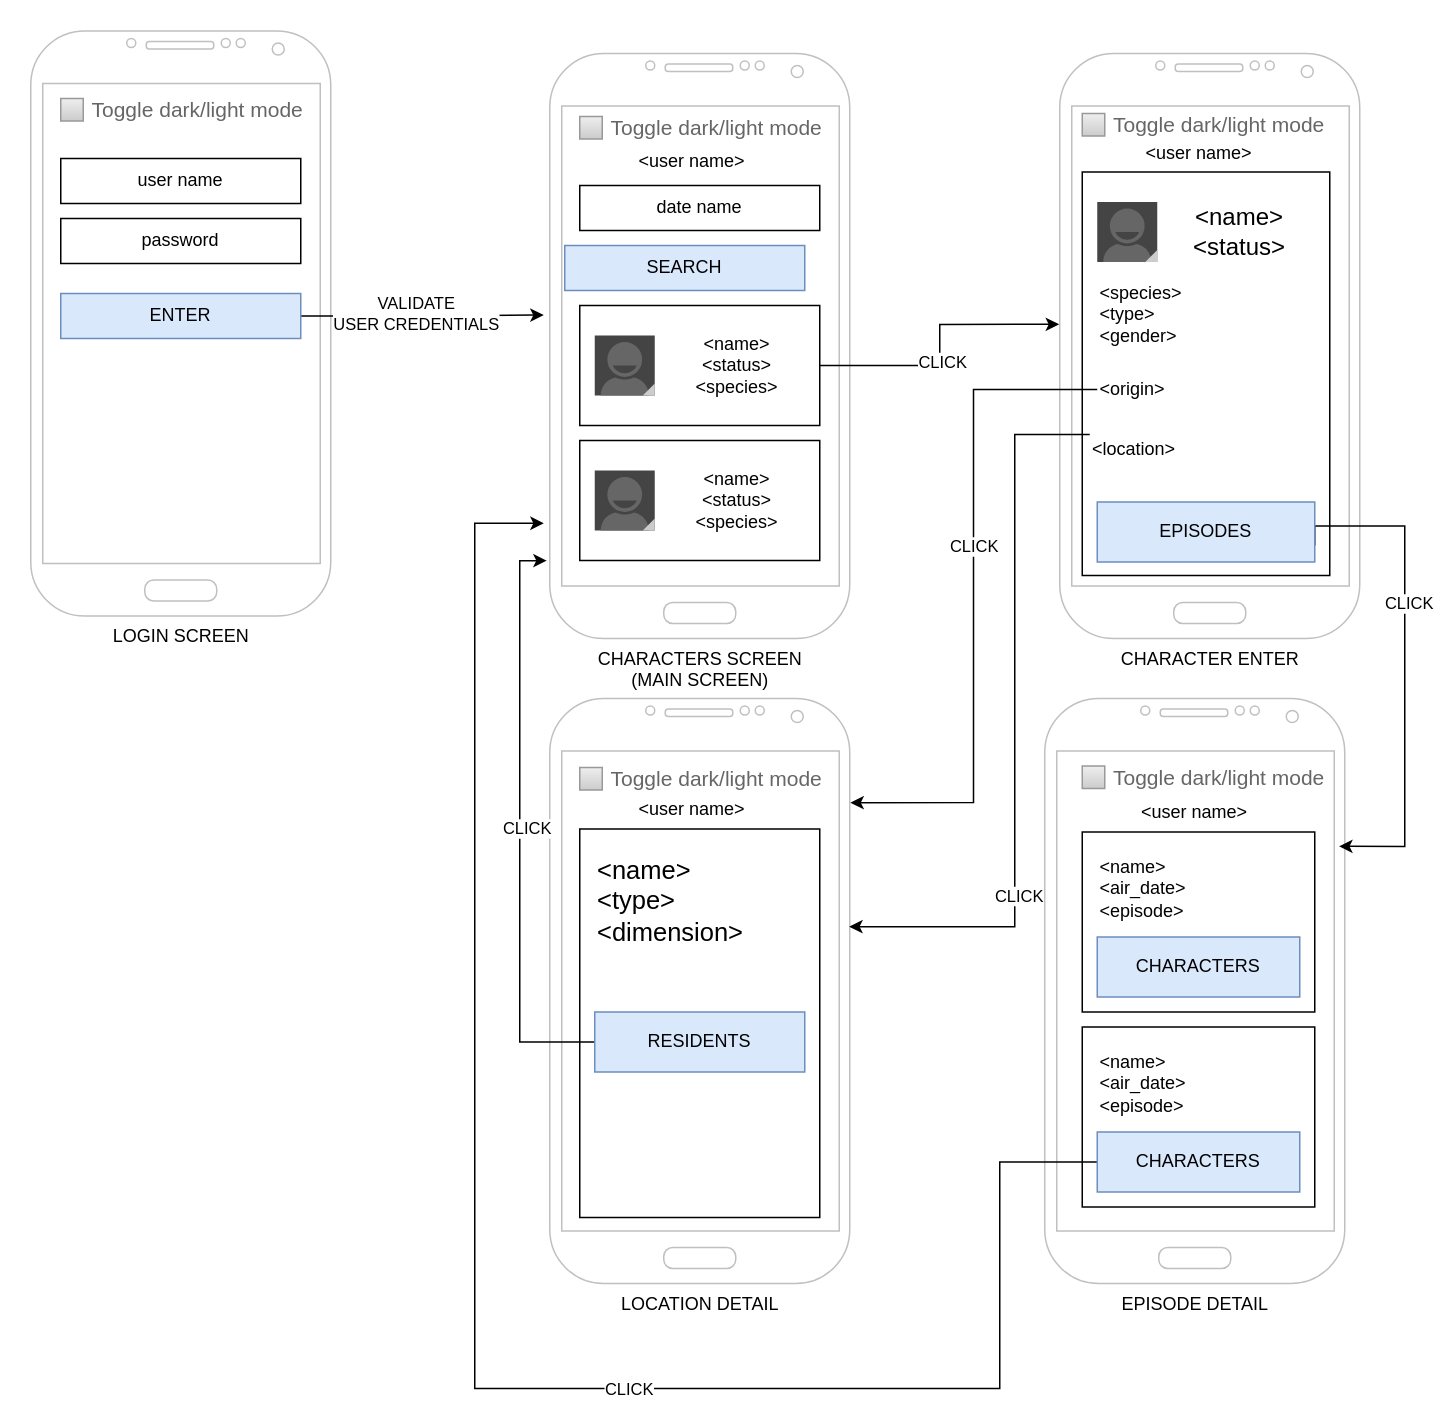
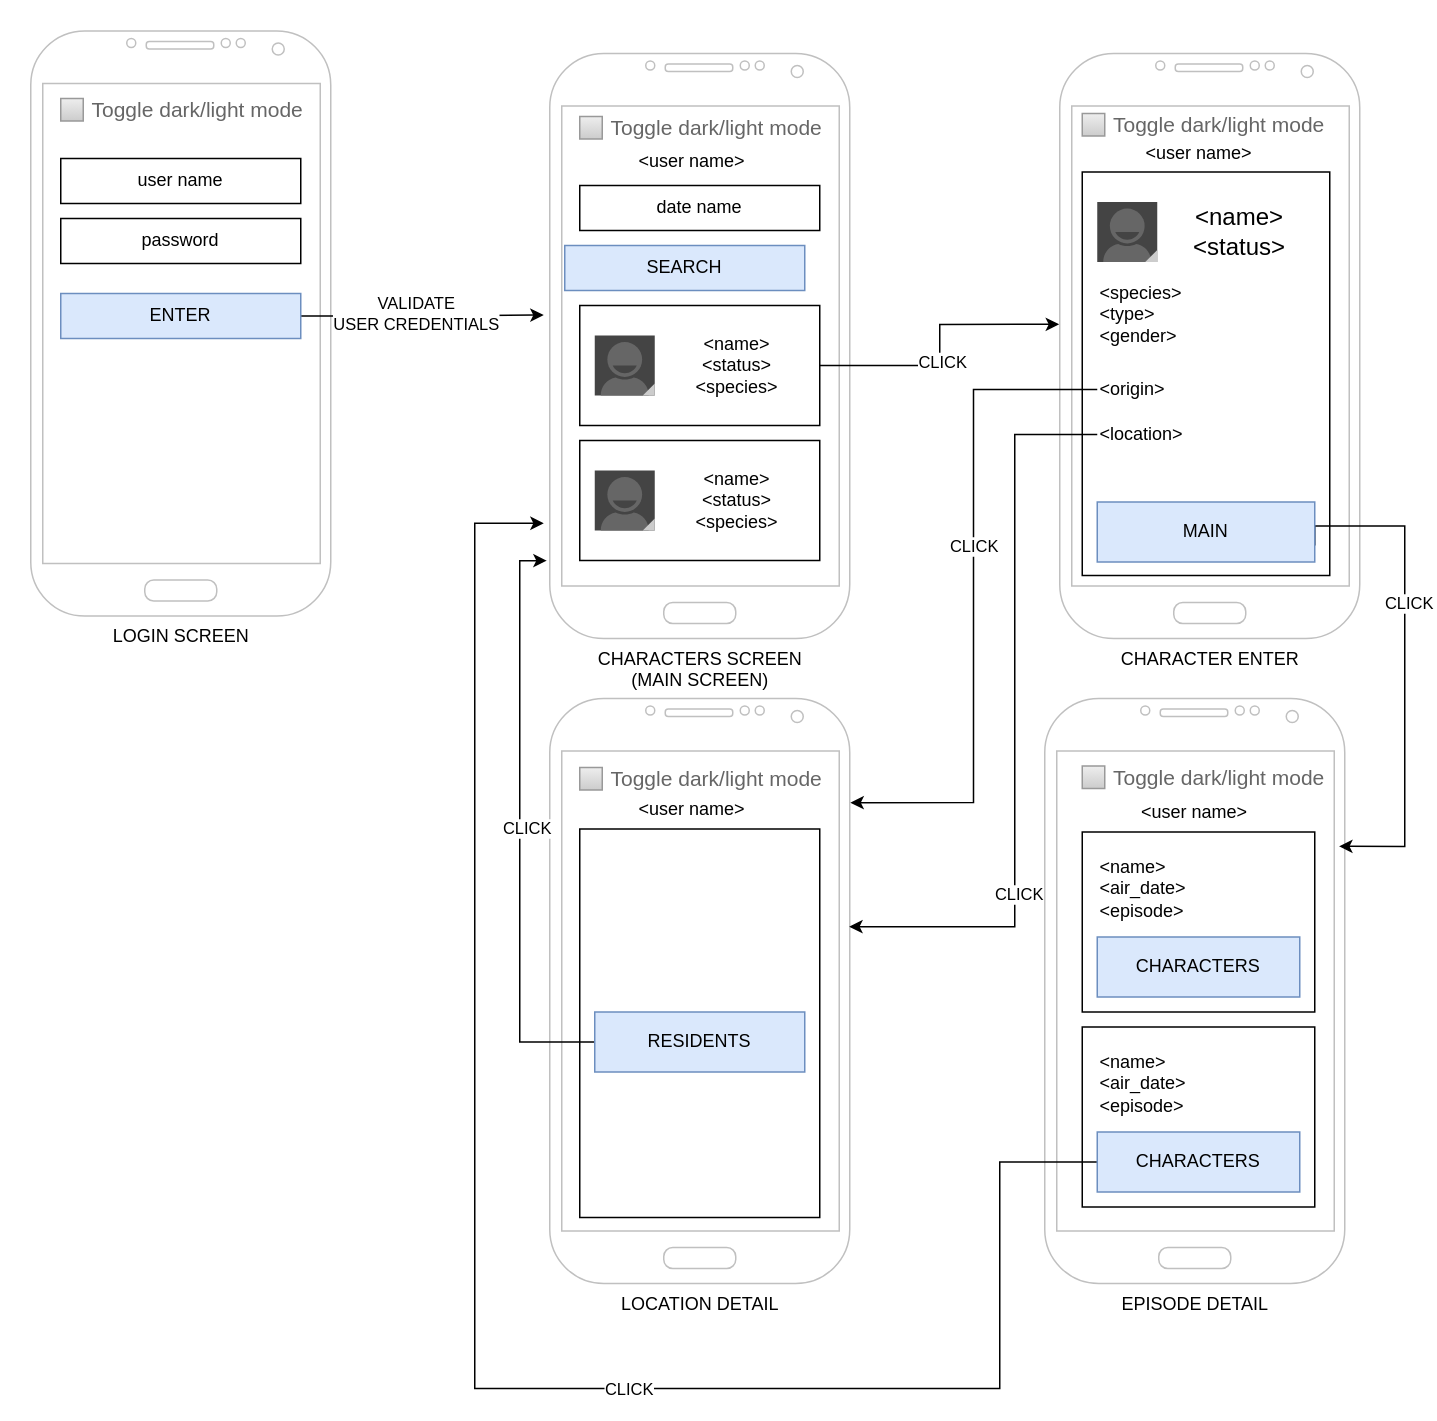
(1135, 449) -> (1142, 434)
(1206, 532) -> (1206, 532)
(700, 922) -> none
